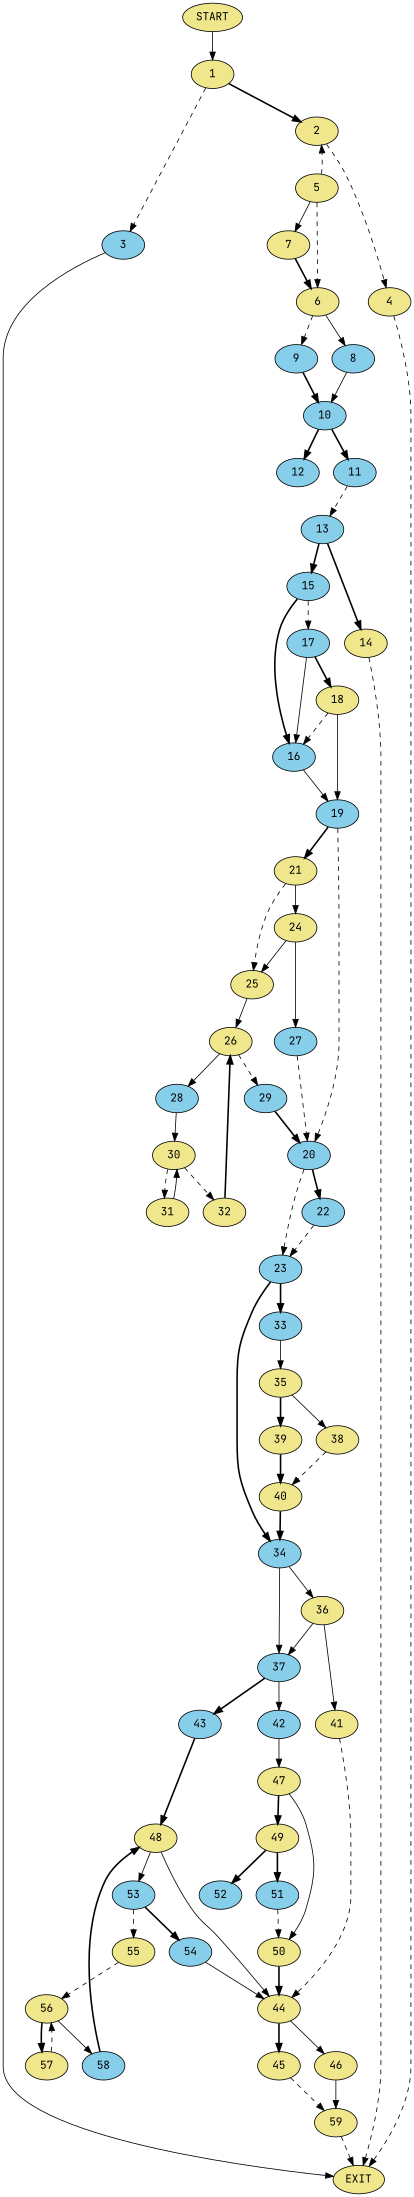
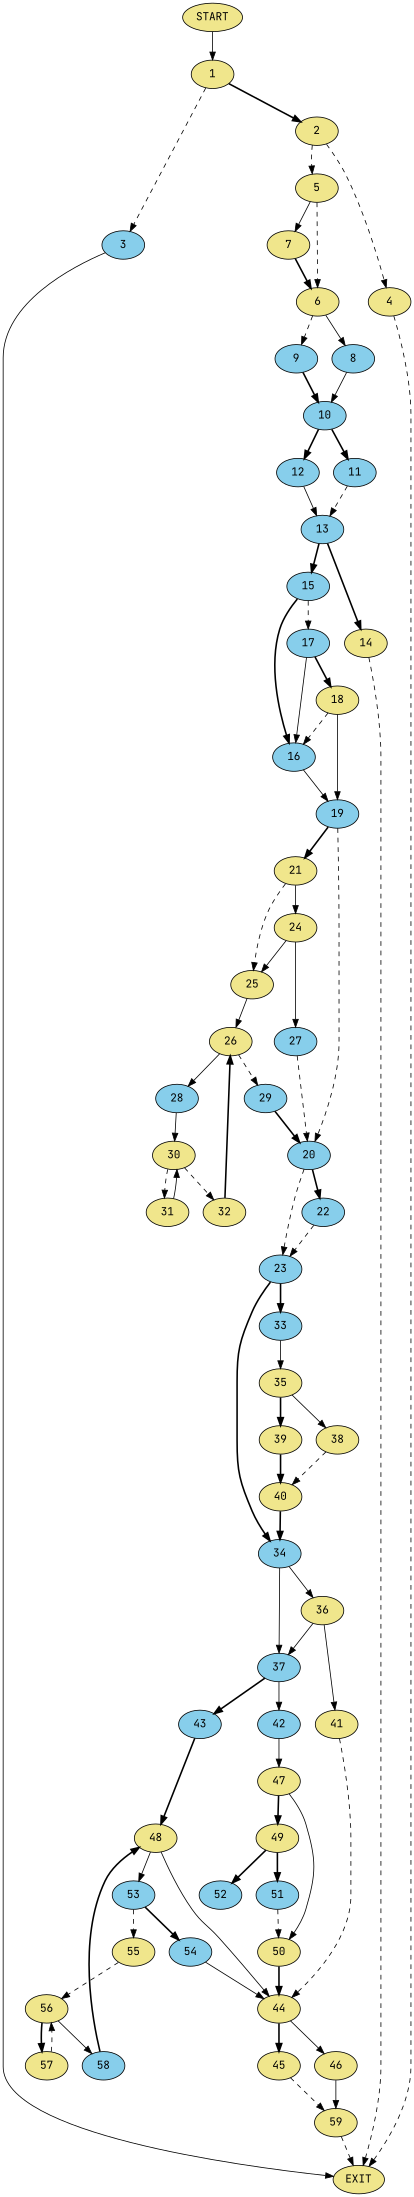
(322, 164) -> (312, 156)
none -> (309, 497)
